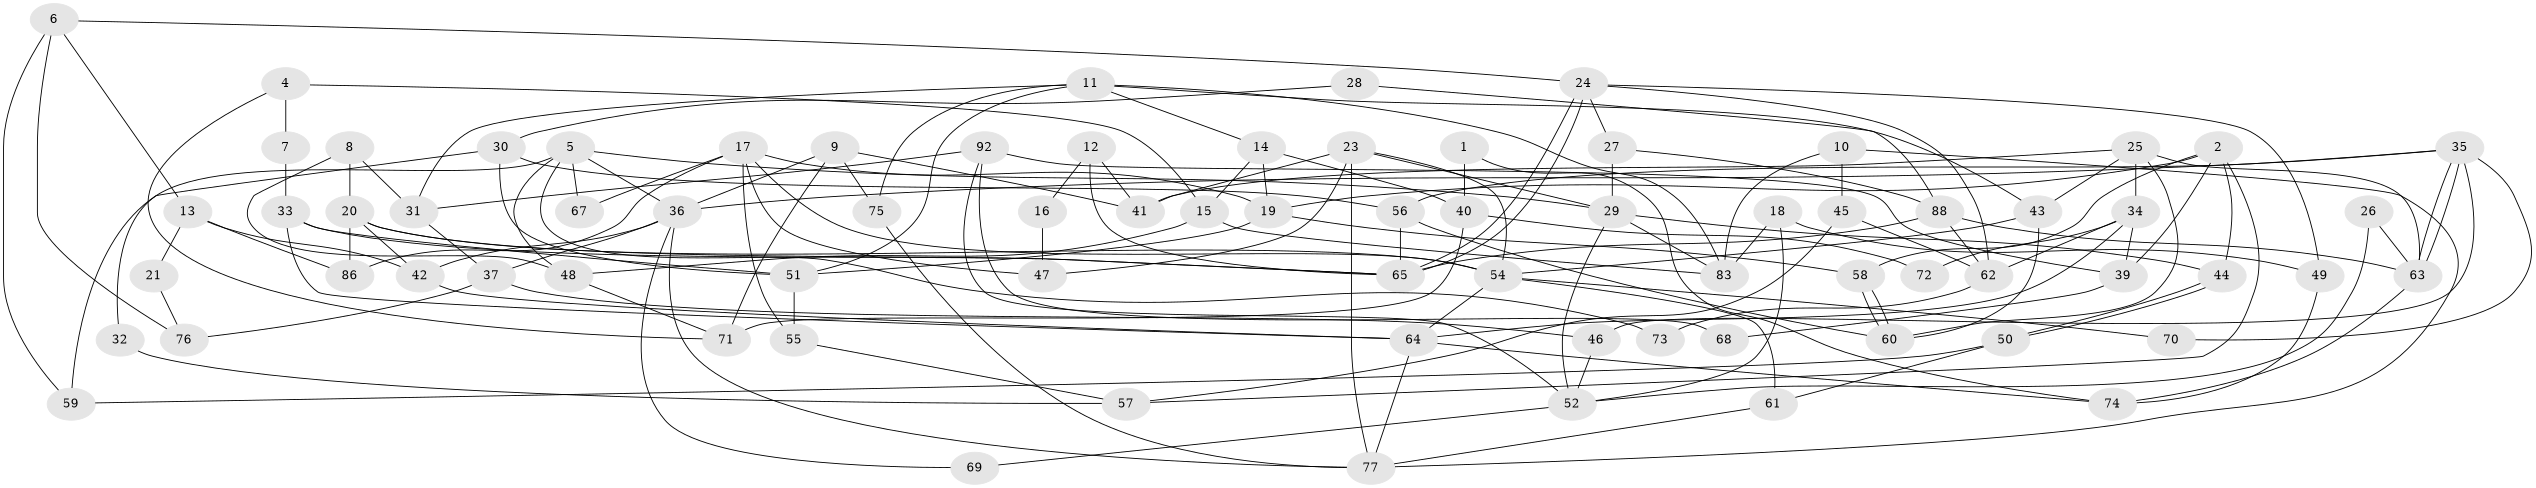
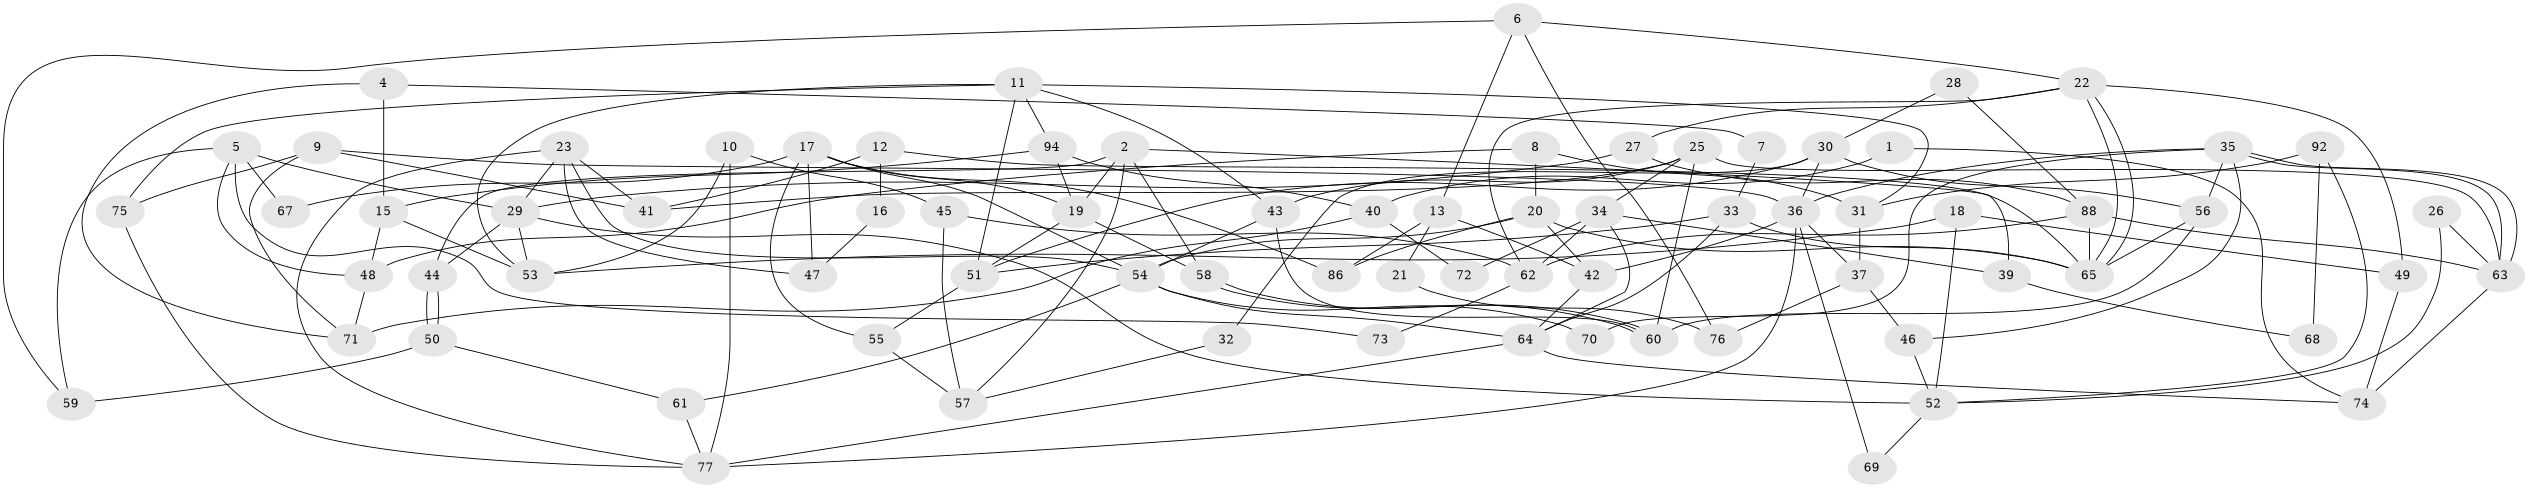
(1584, 84) -> (2082, 84)
(1262, 148) -> (1052, 148)
(1312, 169) -> none
(628, 182) -> (1811, 180)
(1724, 276) -> (531, 276)
